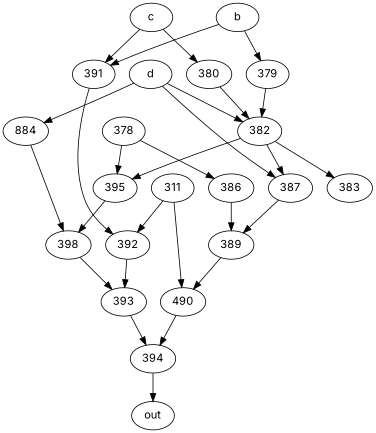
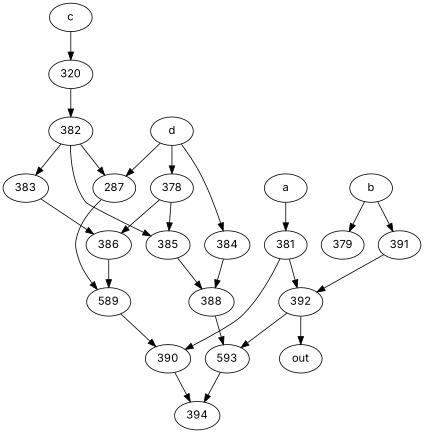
(125, 43) -> none
(209, 74) -> (71, 74)
(264, 99) -> none
(201, 101) -> (172, 156)
(26, 131) -> (227, 245)
(115, 188) -> (168, 245)
(173, 188) -> (286, 245)
none -> (286, 188)
(291, 188) -> (114, 188)
none -> (64, 214)
(68, 245) -> (211, 302)
(231, 245) -> (109, 302)
(124, 302) -> (227, 359)
(183, 302) -> (168, 359)
(153, 383) -> (301, 326)
